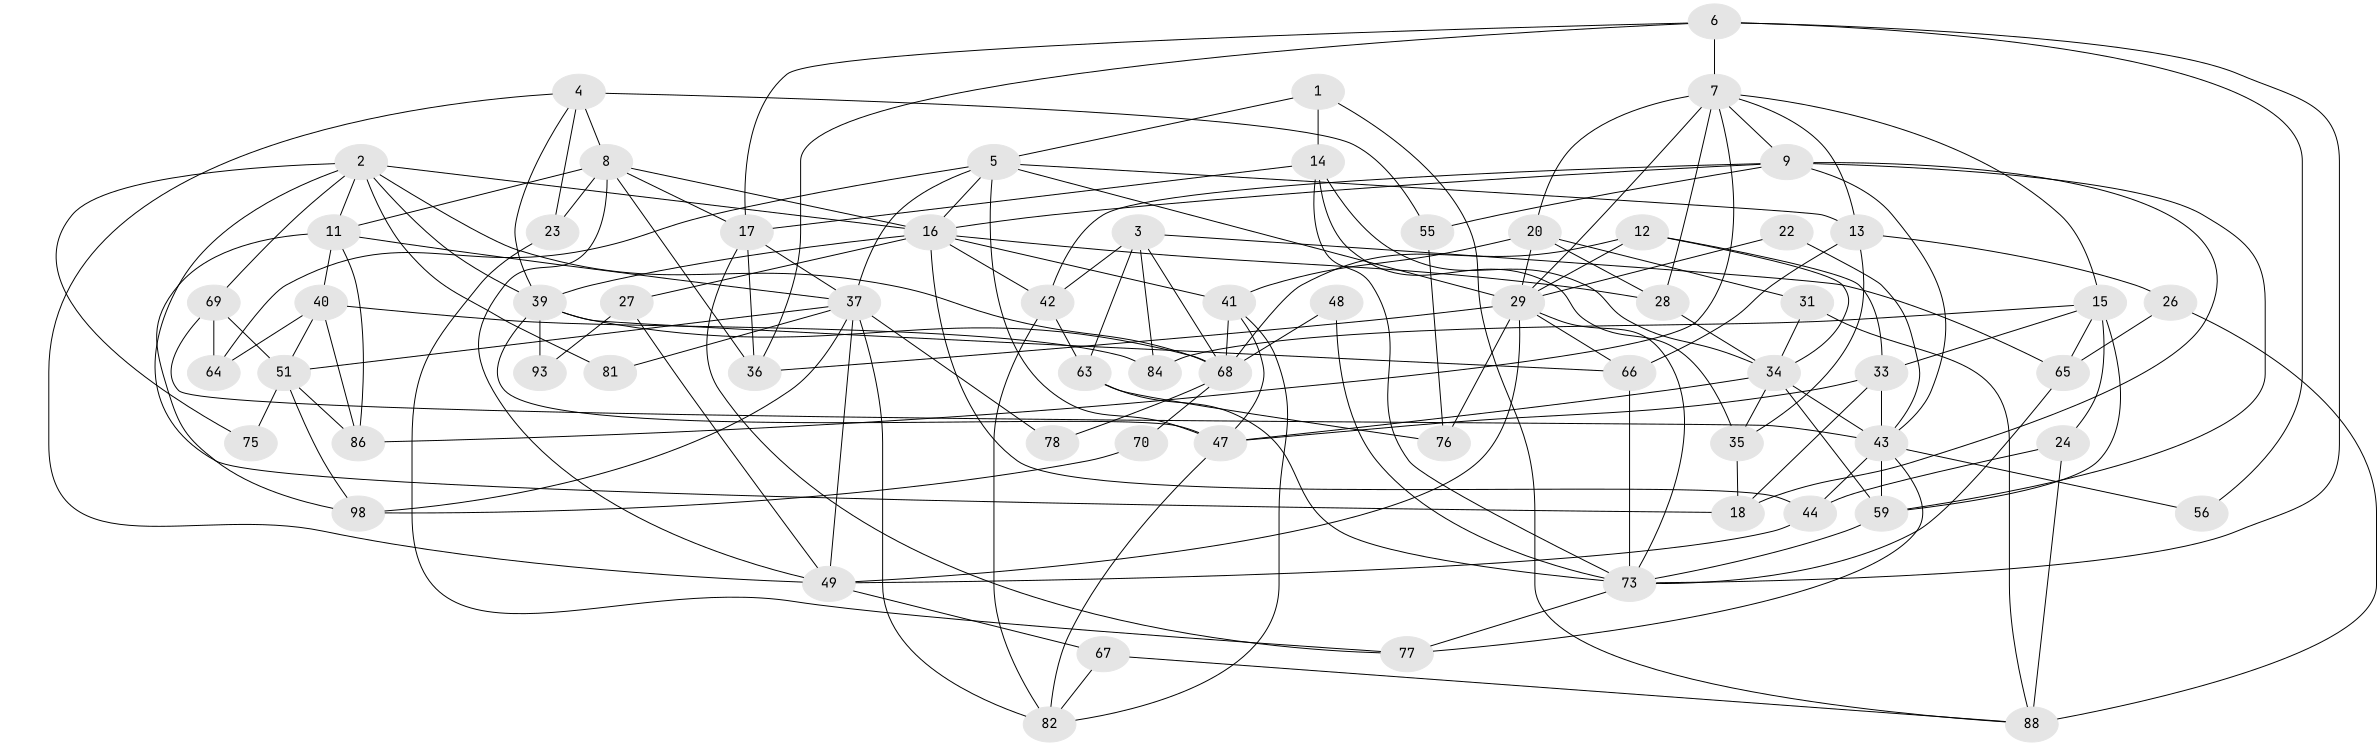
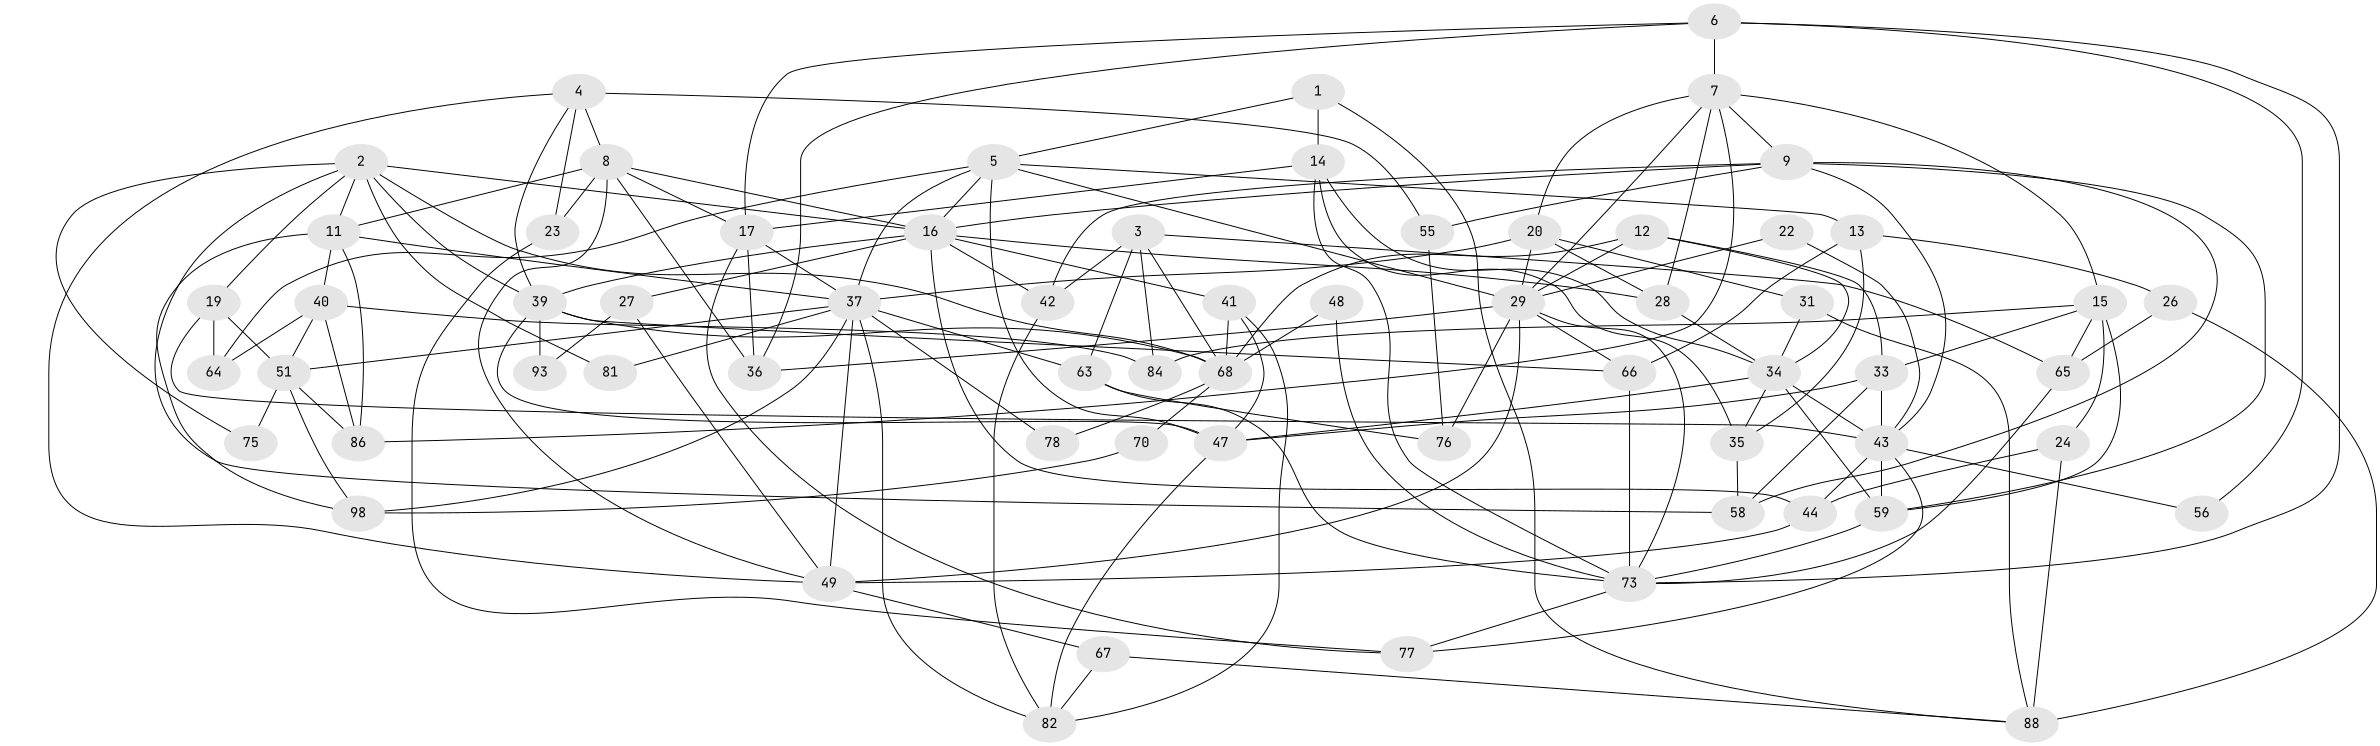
(1816, 138) -> none
(1380, 263) -> (1196, 274)
(214, 303) -> (214, 303)
(1066, 338) -> (970, 338)
(1738, 514) -> (1738, 514)
